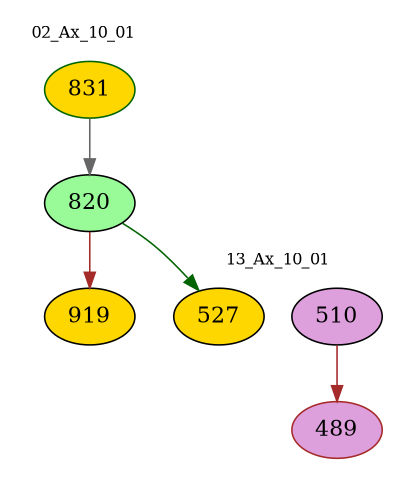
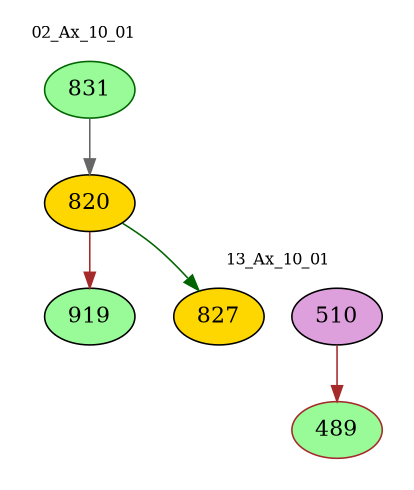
(90, 90) -> (90, 90)
(90, 203) -> (90, 203)
(90, 317) -> (90, 317)
(219, 317) -> (219, 317)
(337, 430) -> (337, 430)
